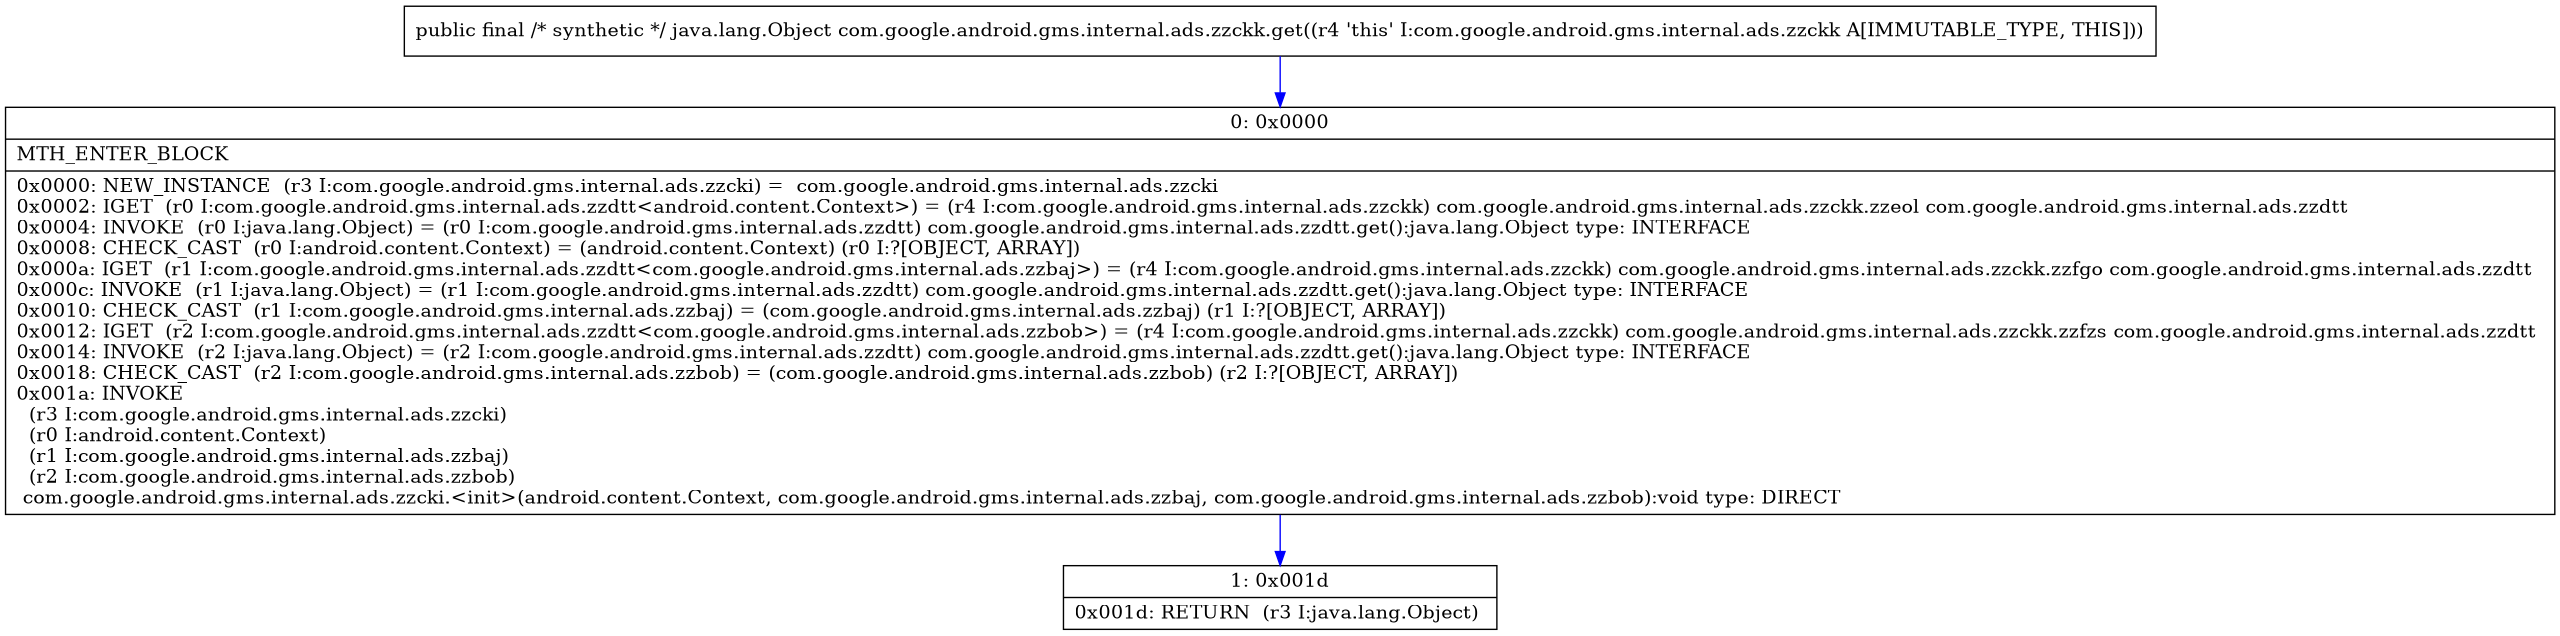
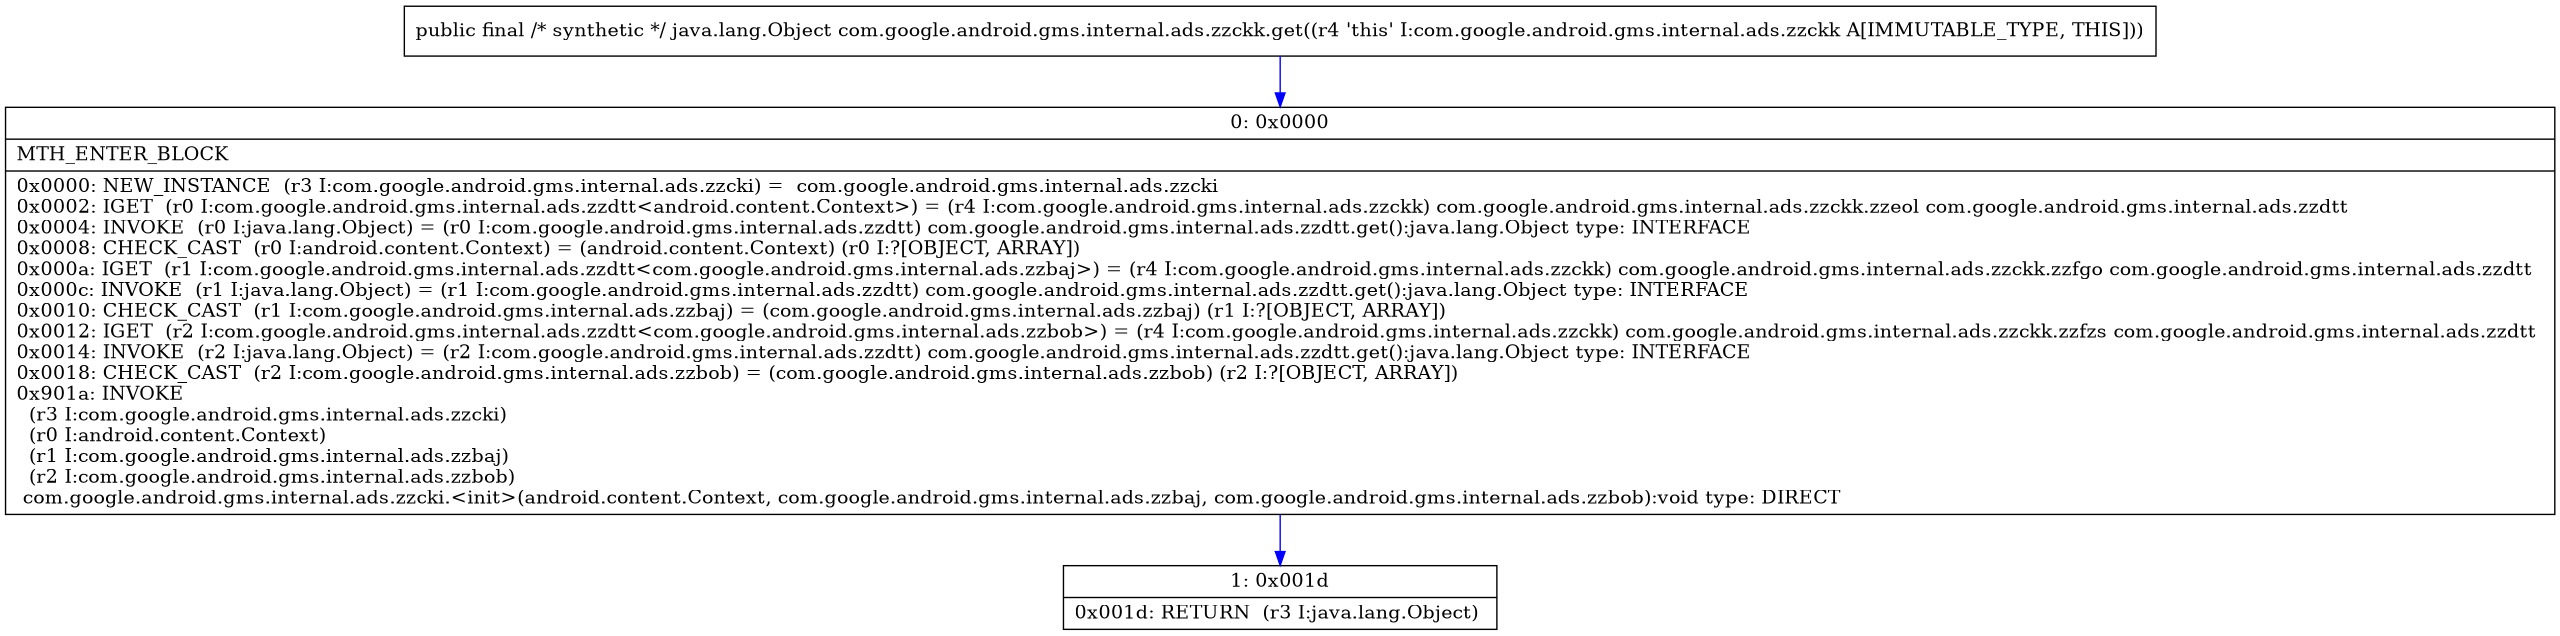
(107, 394) -> (107, 394)
